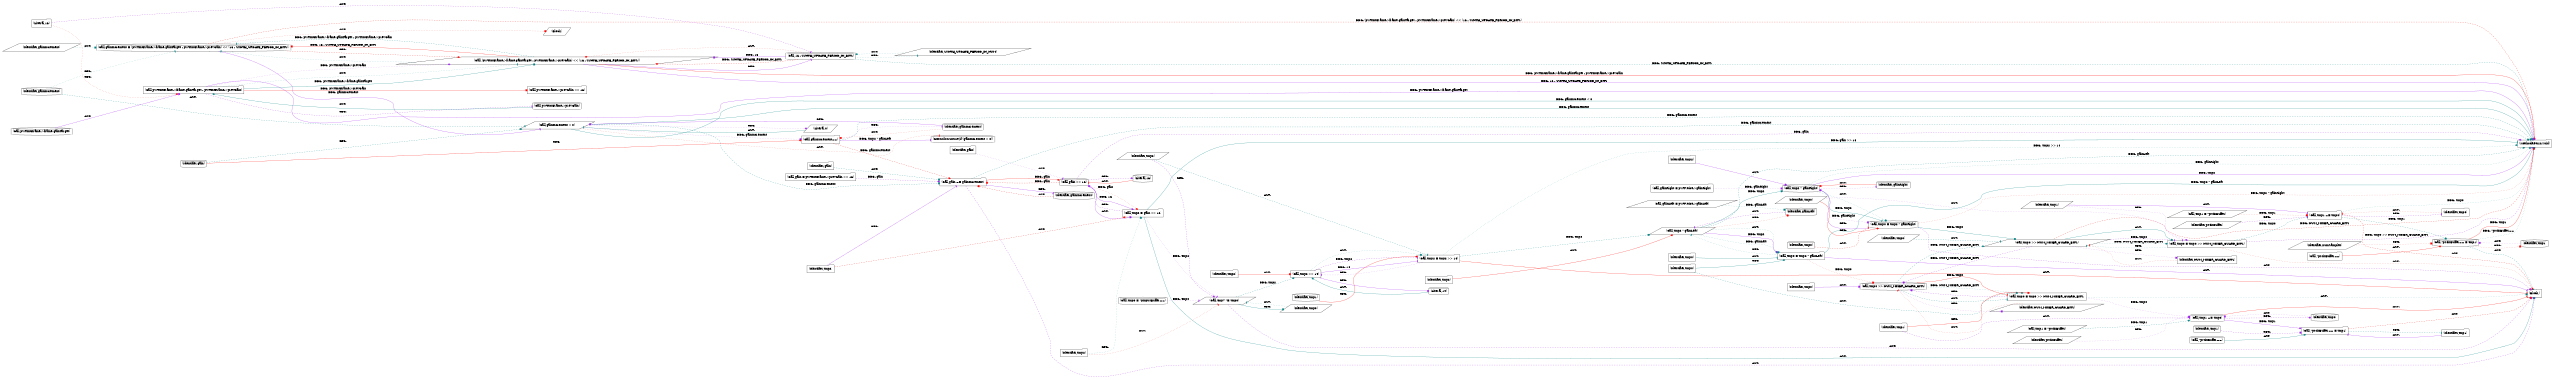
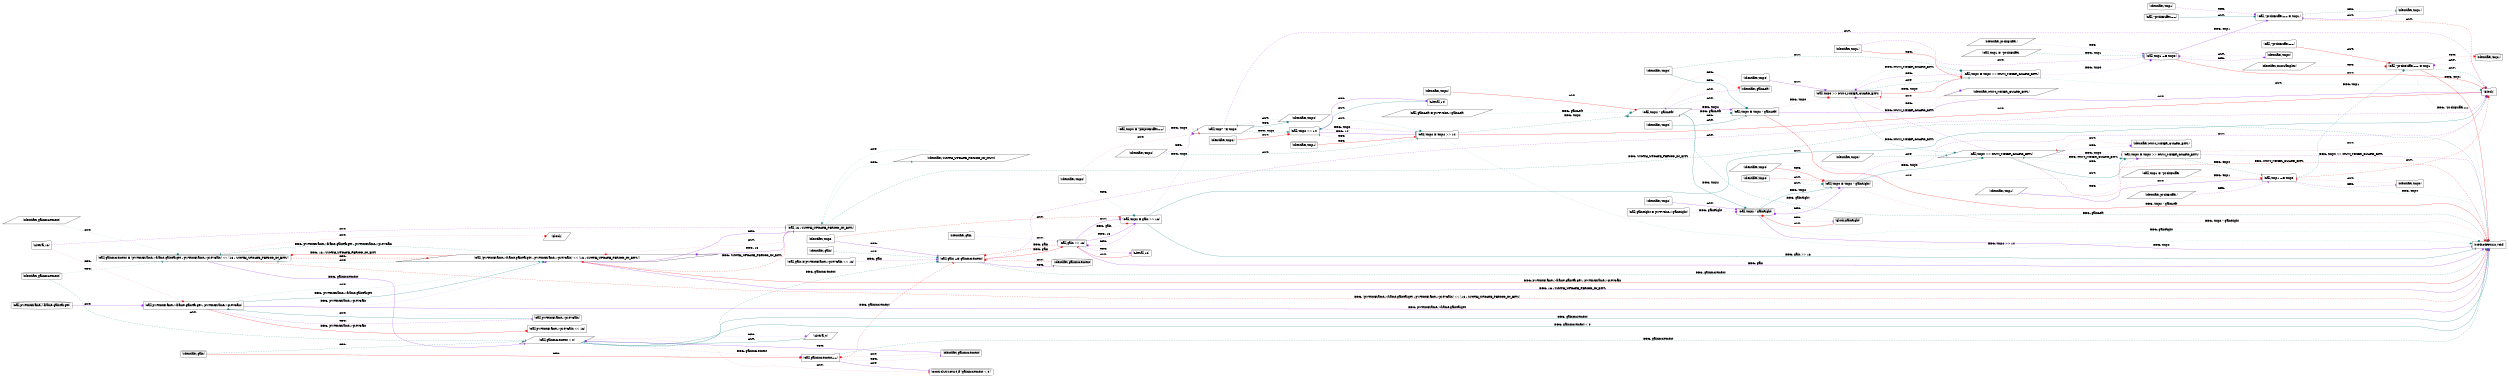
(1790, 134) -> (1779, 265)
(875, 139) -> (874, 363)
(891, 161) -> (889, 305)
(2171, 184) -> (2120, 208)
(1893, 185) -> (1848, 221)
(1752, 207) -> (1556, 113)
